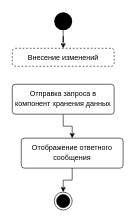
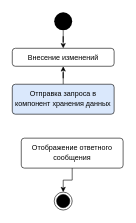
(63, 57) -> (63, 57)
(63, 99) -> (63, 99)
(63, 125) -> (63, 75)
